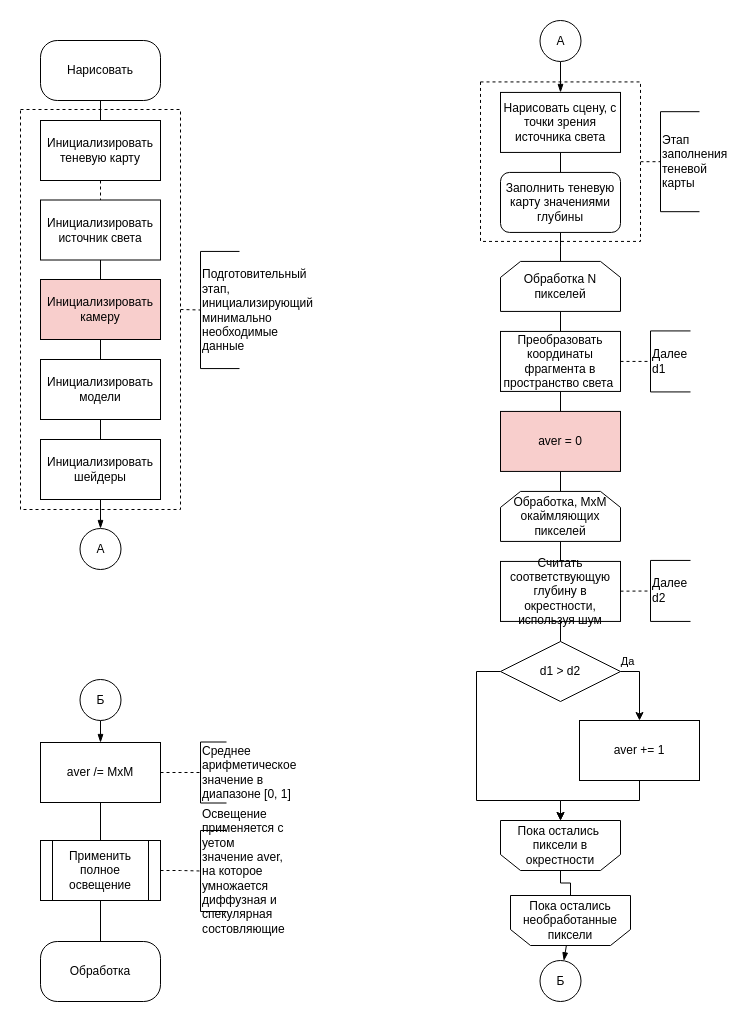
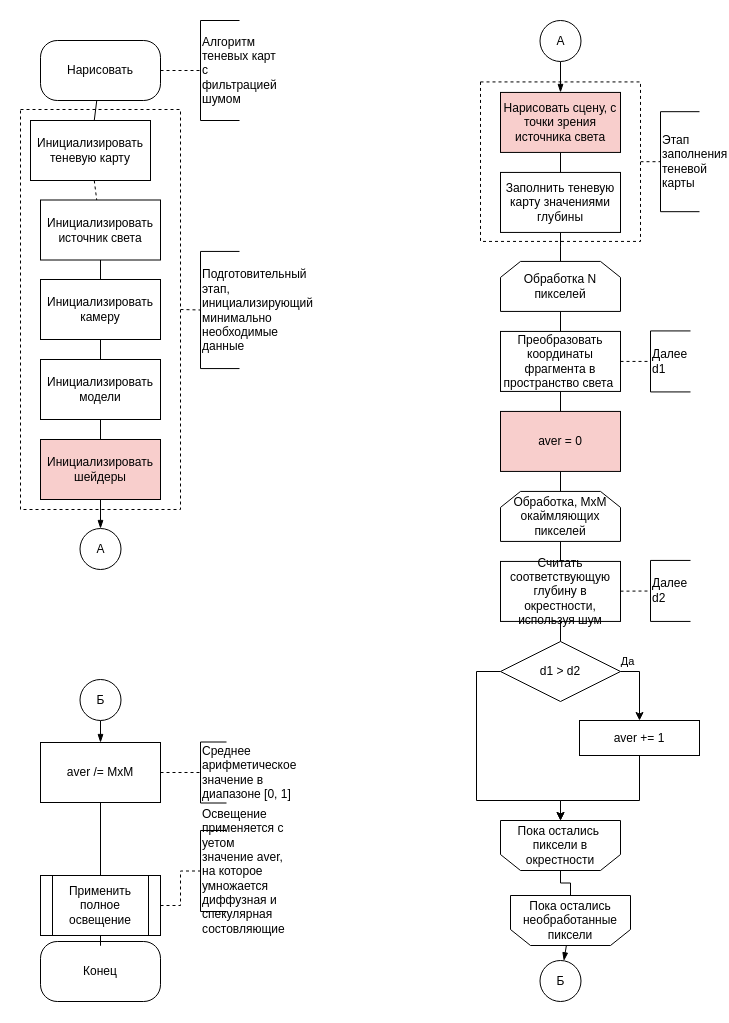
none -> (180, 71)
none -> (220, 71)
(561, 122) -> (561, 122)
(101, 151) -> (91, 151)
(561, 202) -> (561, 202)
(101, 310) -> (101, 310)
(101, 470) -> (101, 470)
(640, 751) -> (640, 738)
(101, 871) -> (101, 906)
(101, 972) -> (101, 972)
